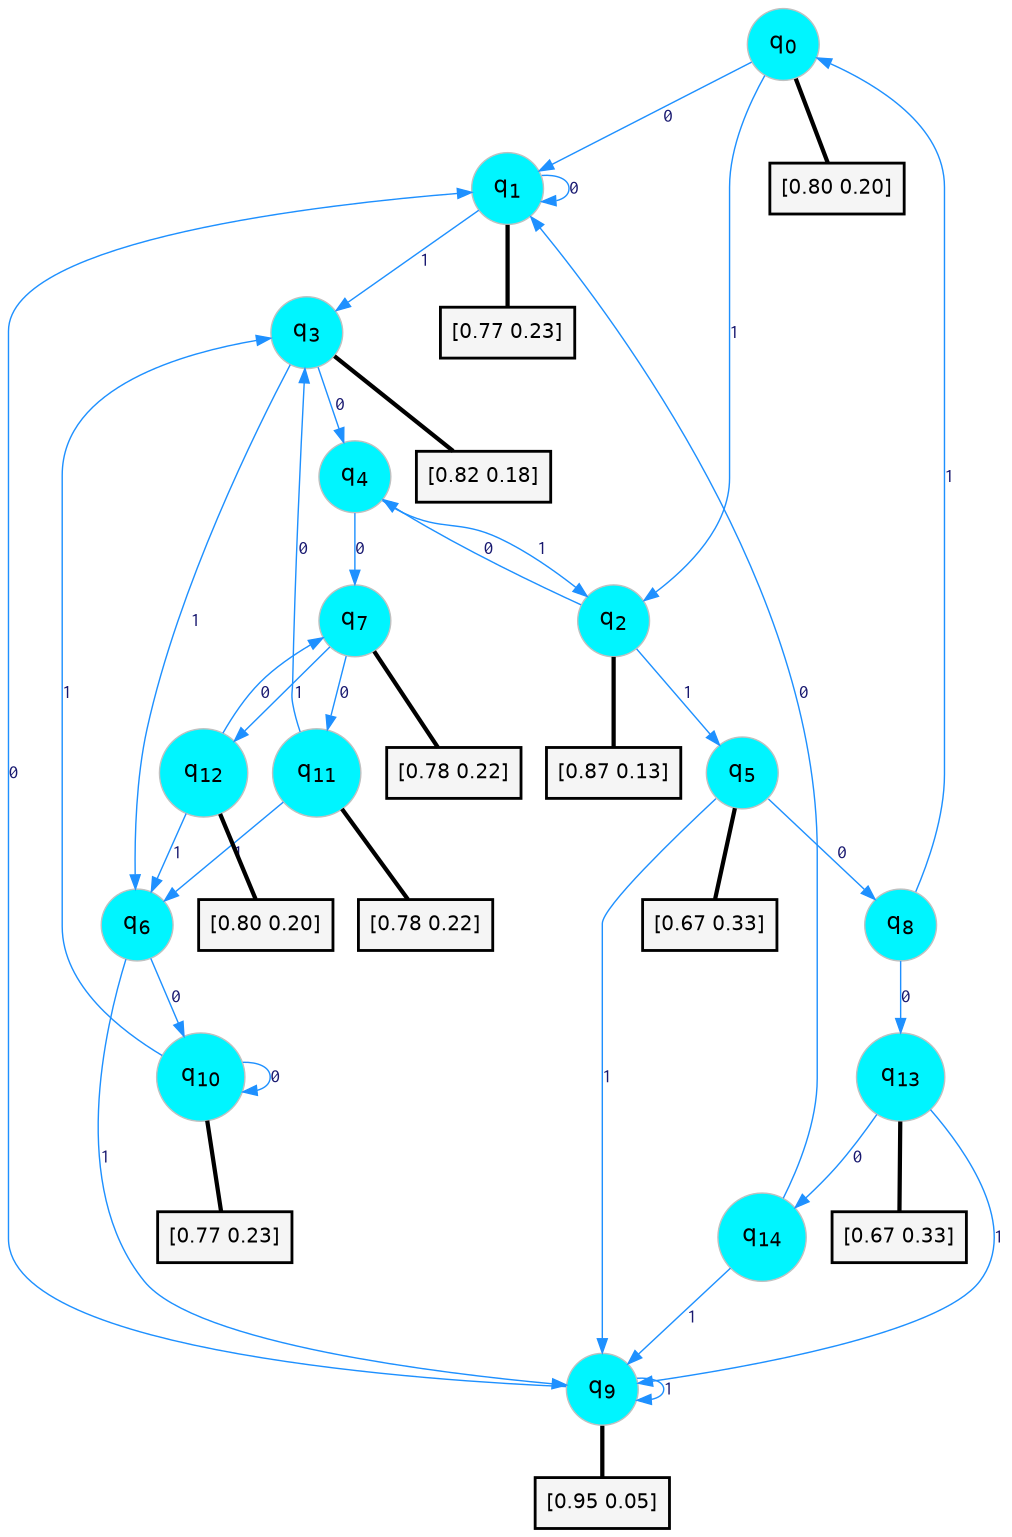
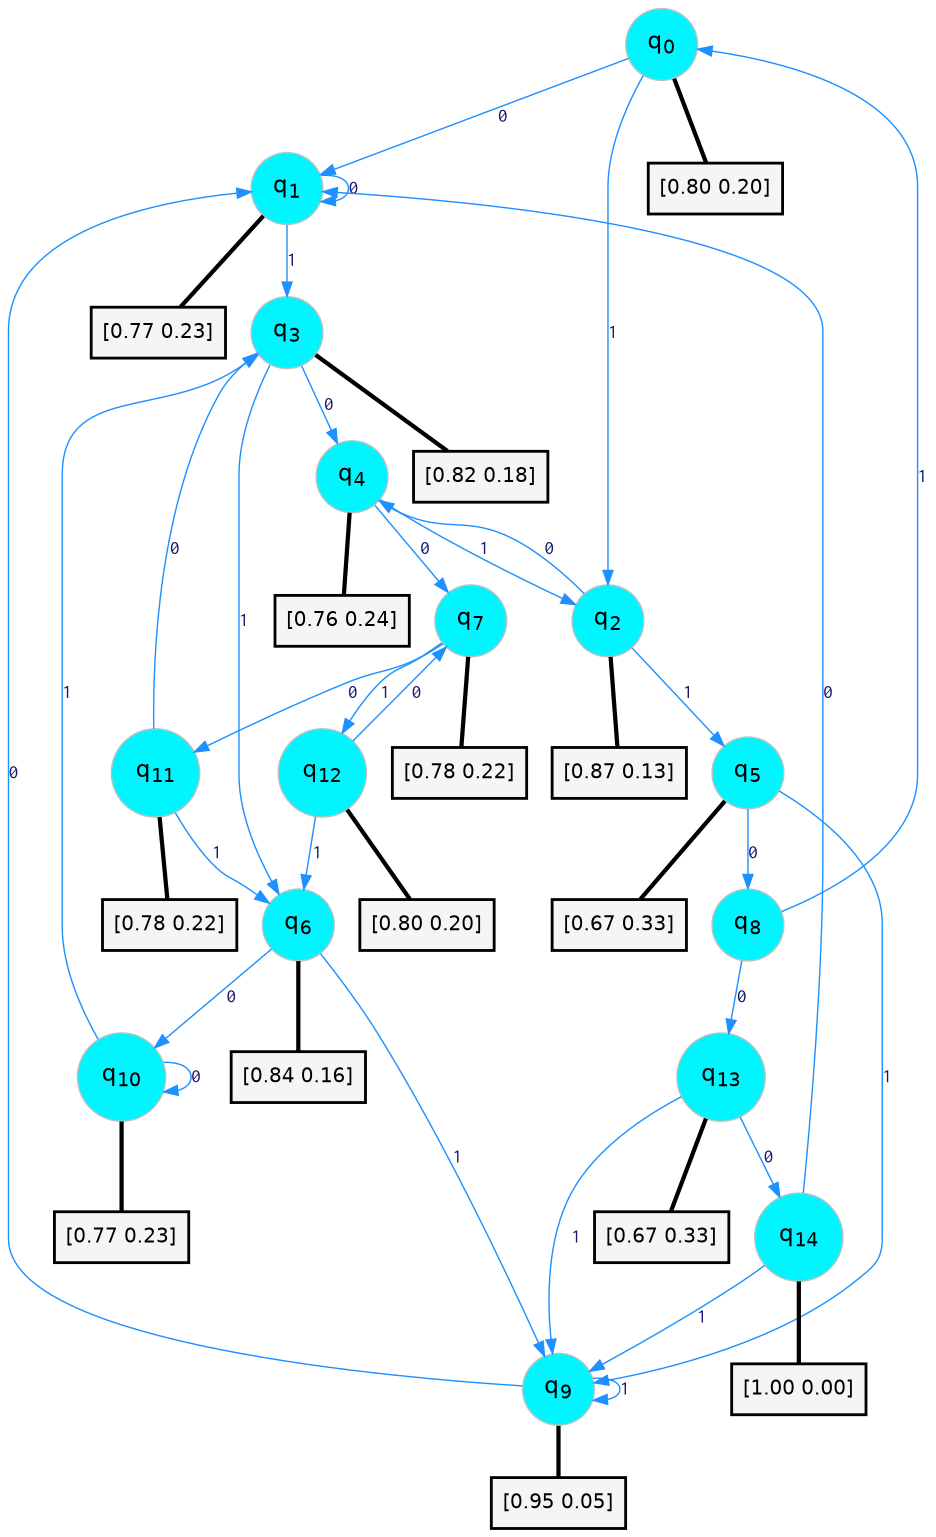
none -> (342, 621)
none -> (298, 1077)
none -> (799, 1389)
